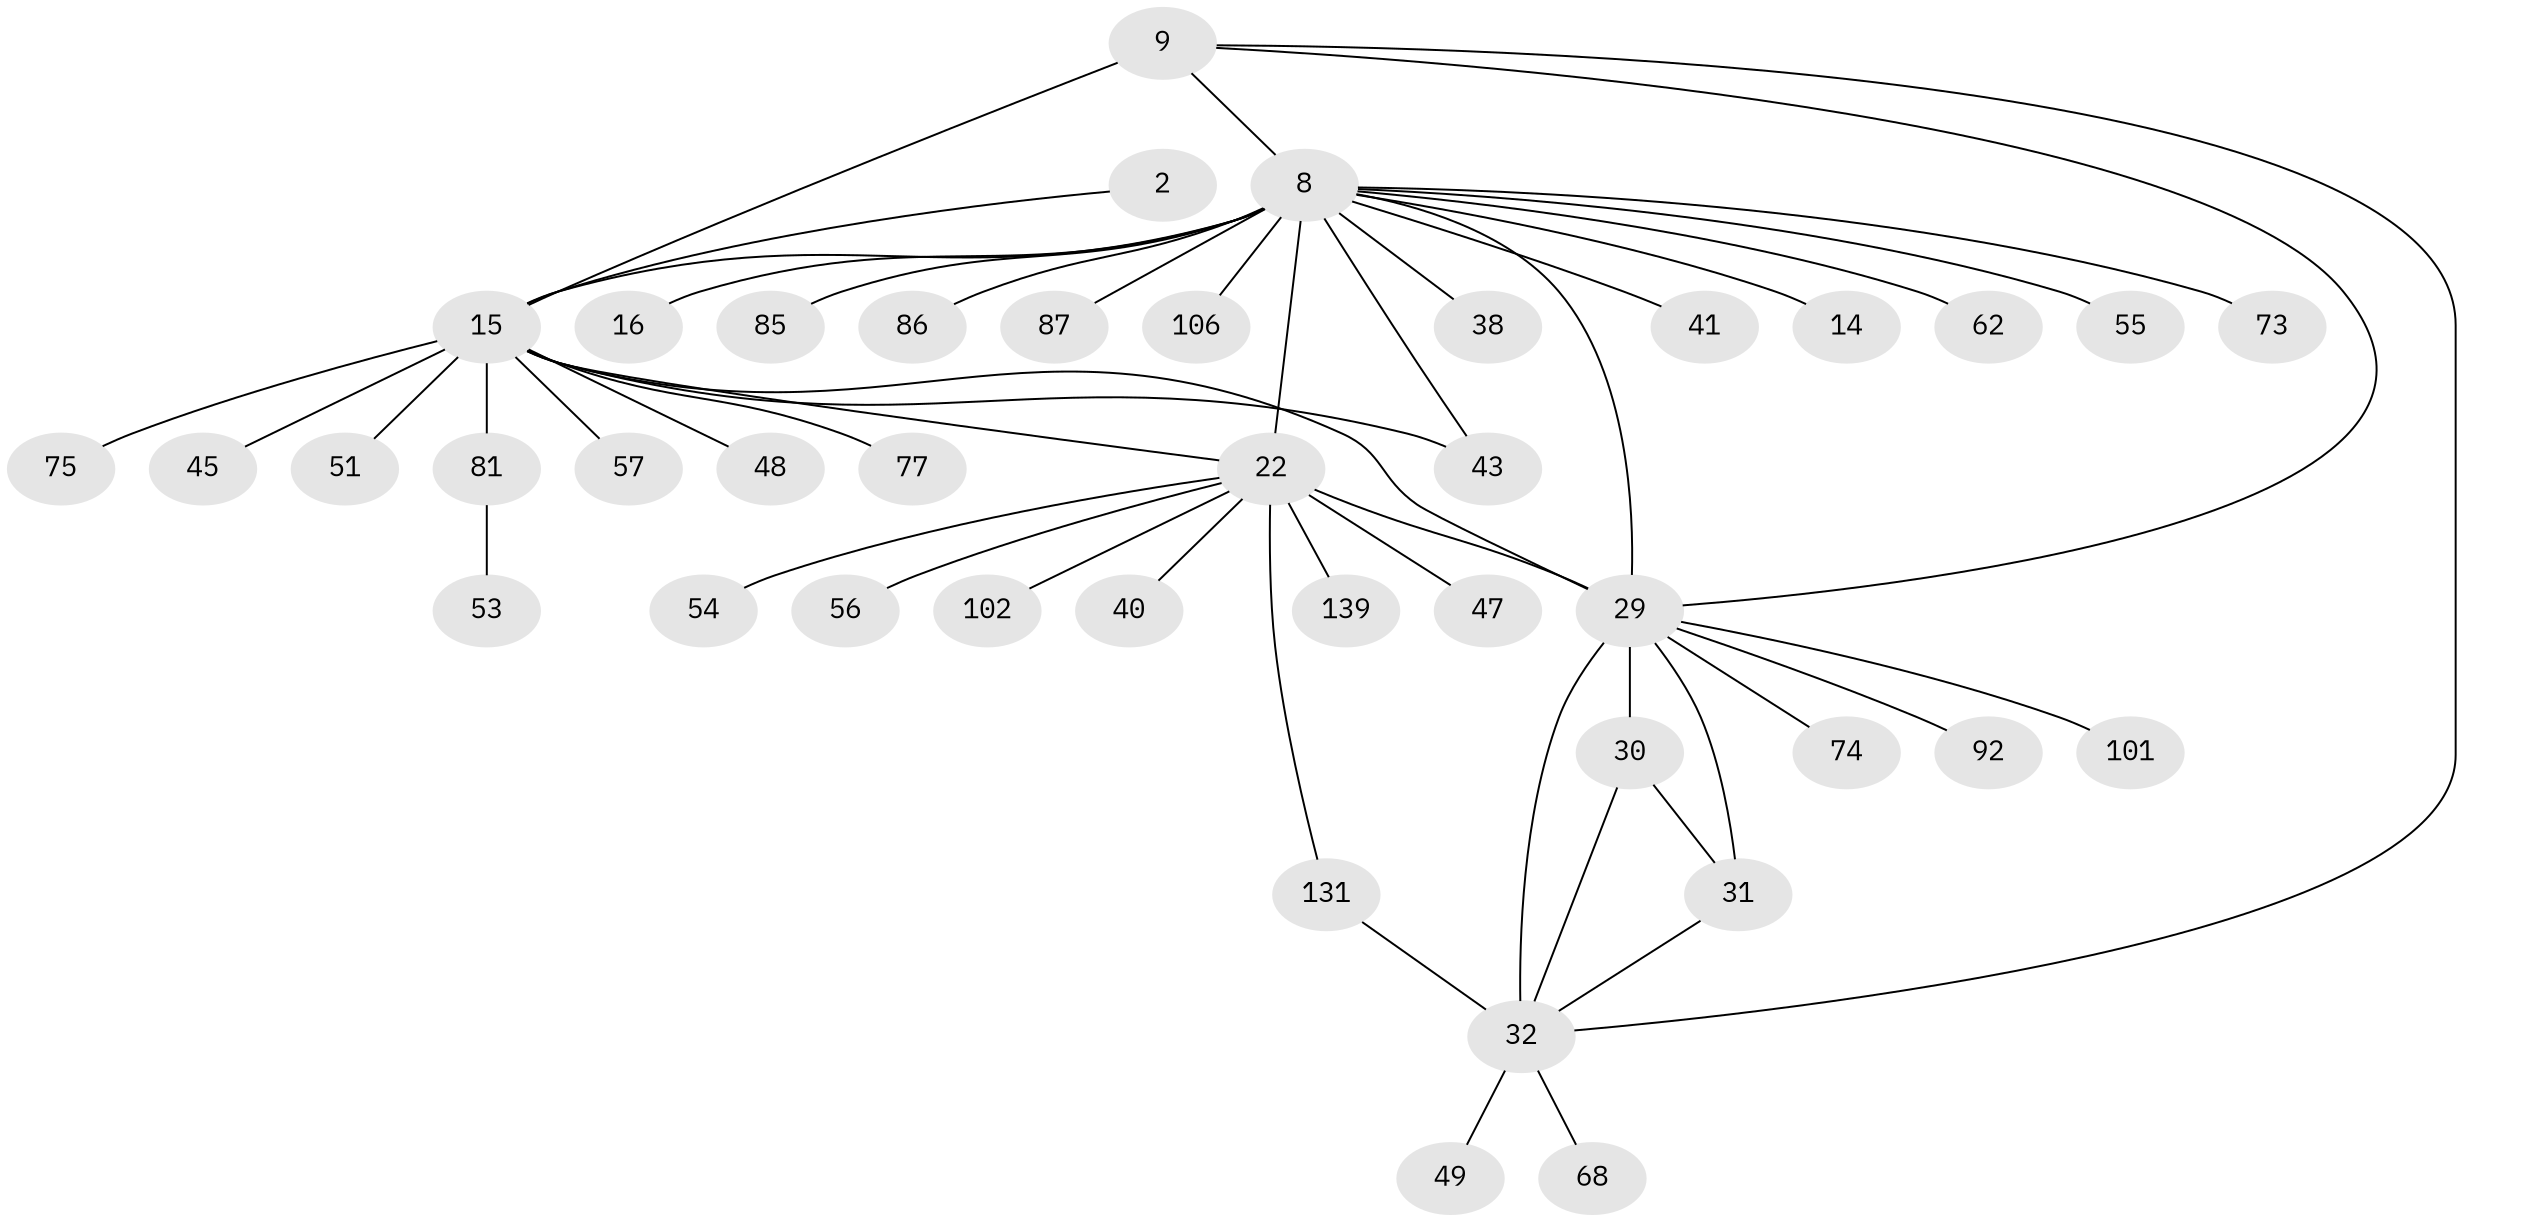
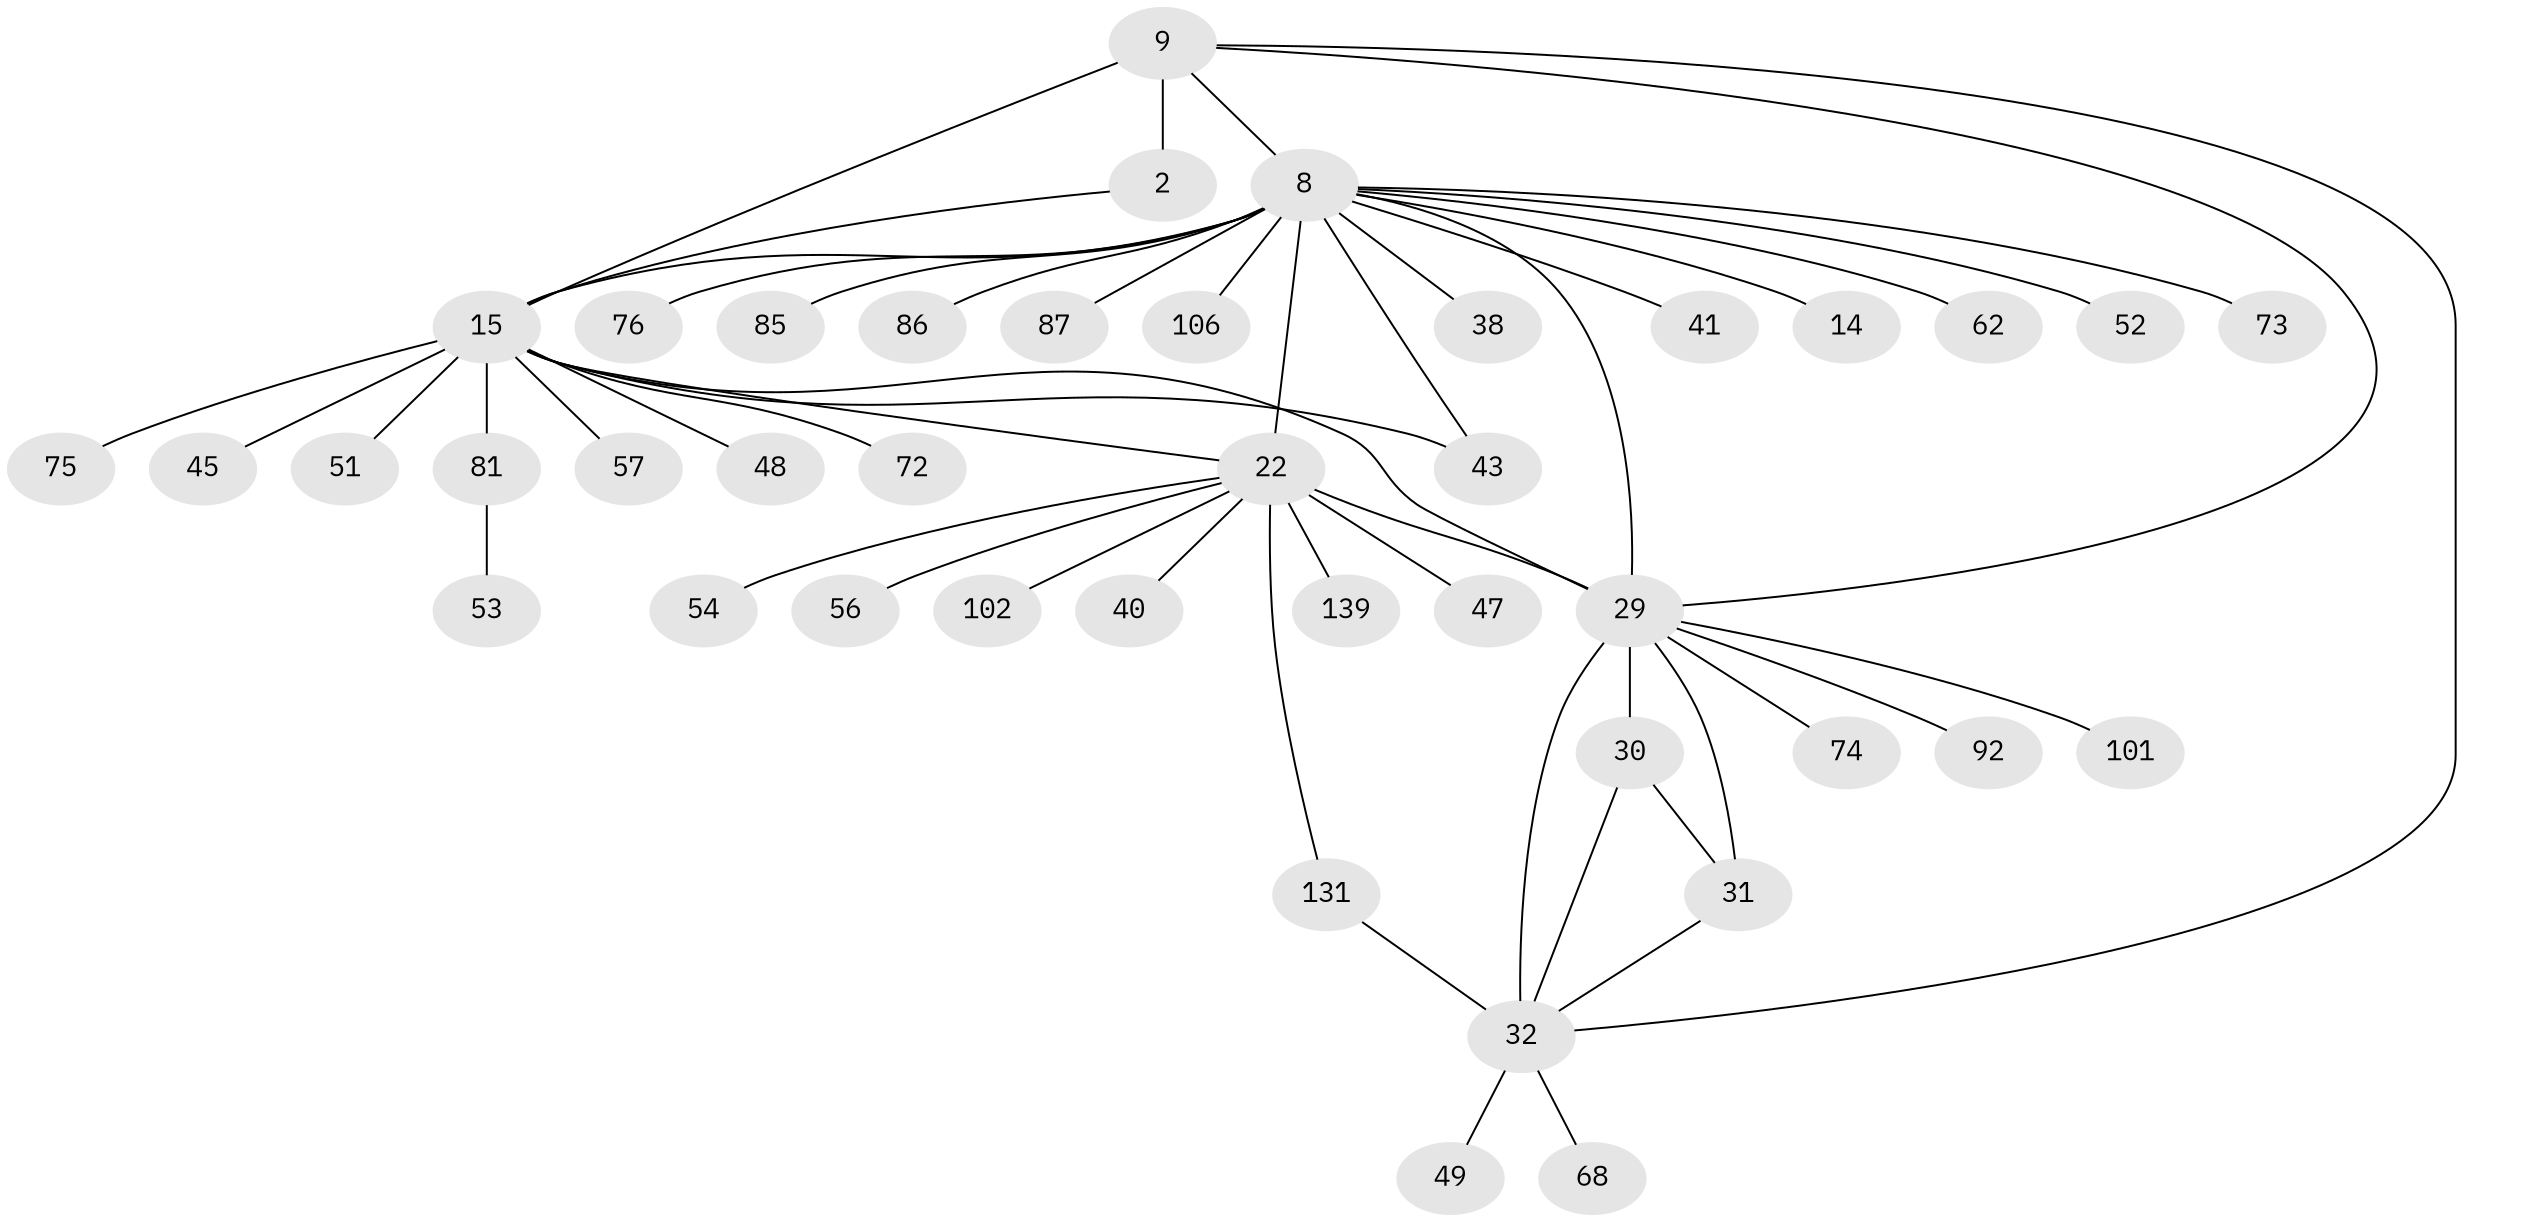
none -> (1163, 115)
(629, 327) -> (629, 327)
(2130, 327) -> (2130, 327)
(912, 469) -> (912, 469)
